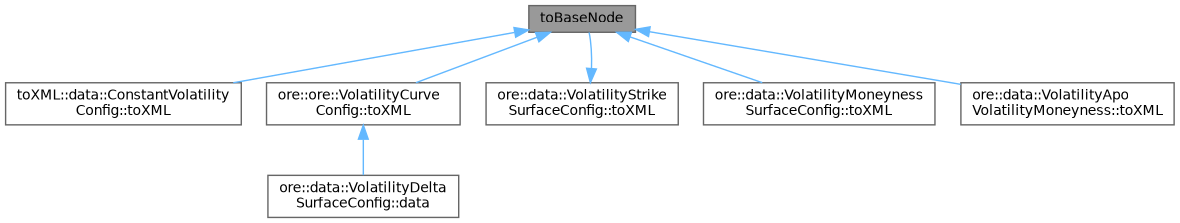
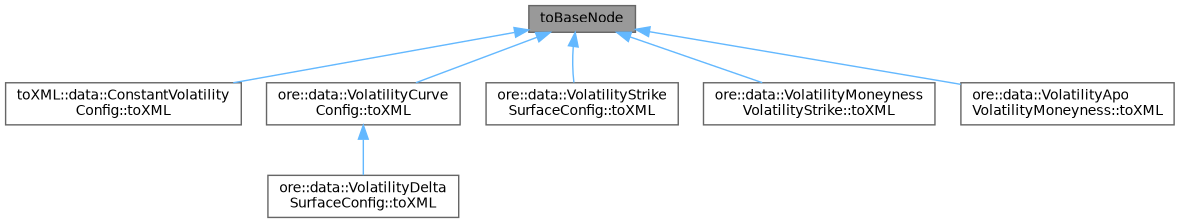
(591, 50) -> (573, 65)
(363, 104) -> (363, 104)
(819, 104) -> (819, 104)
(363, 196) -> (363, 196)
